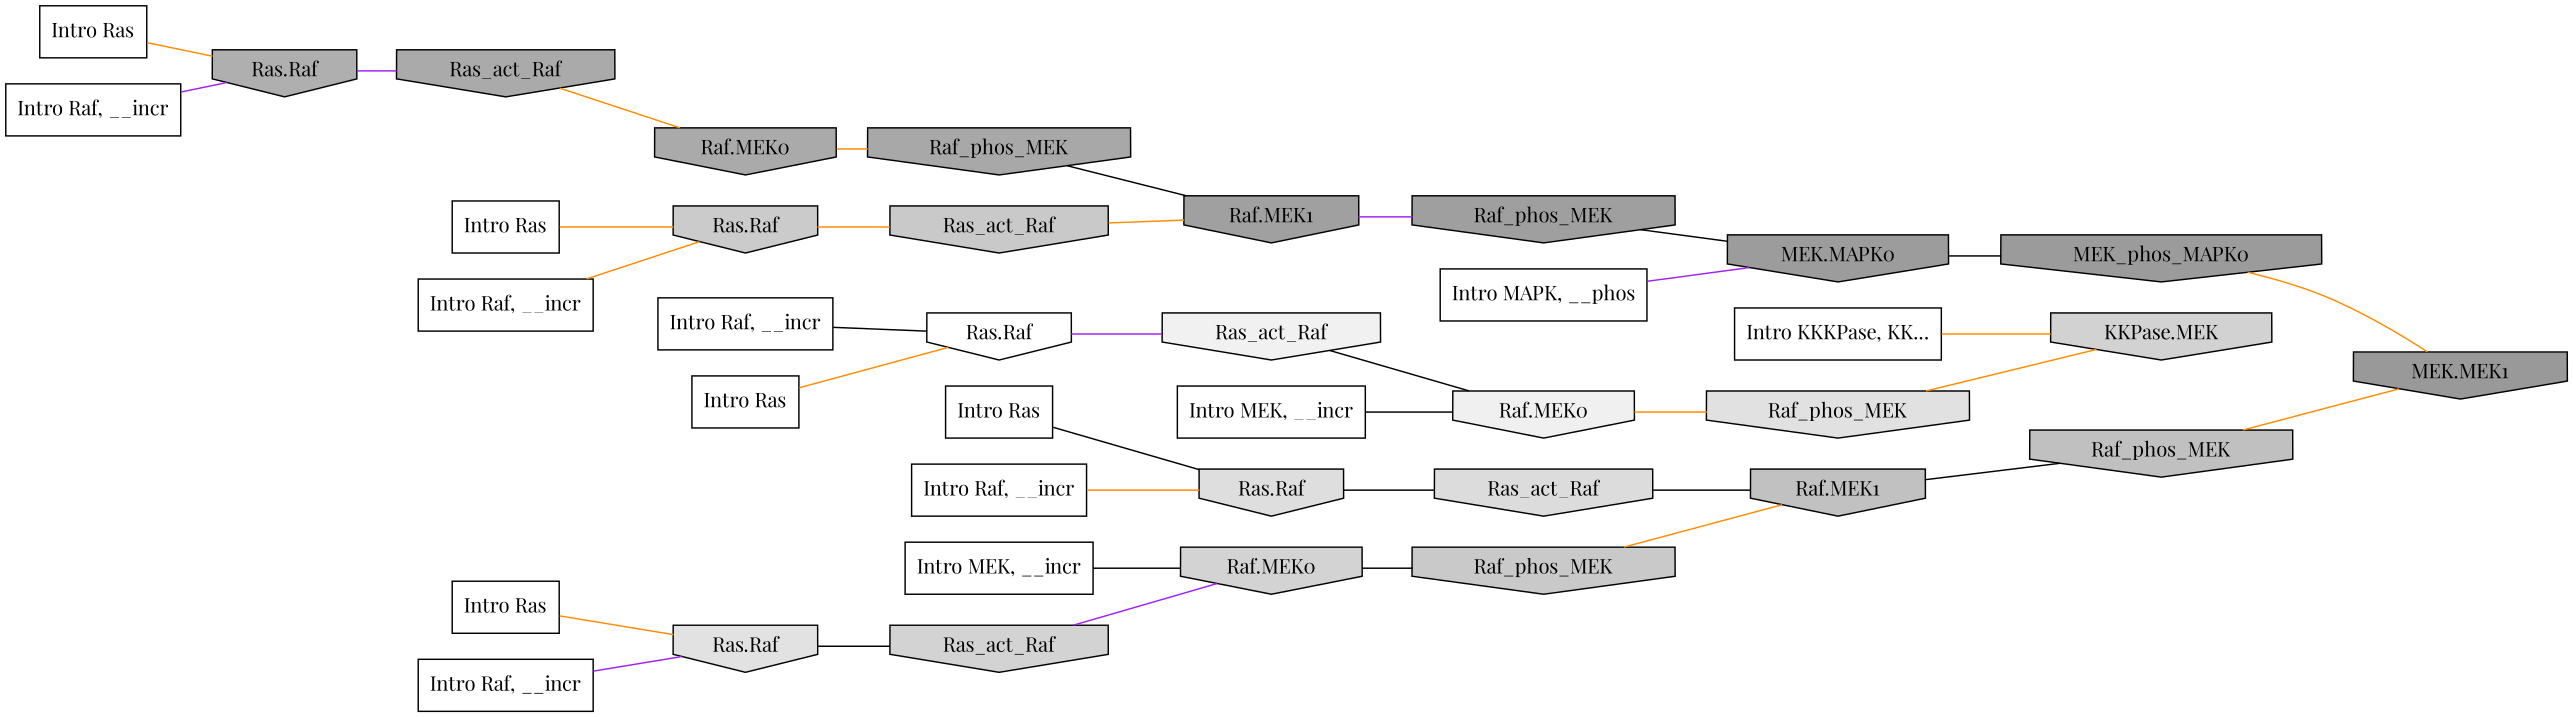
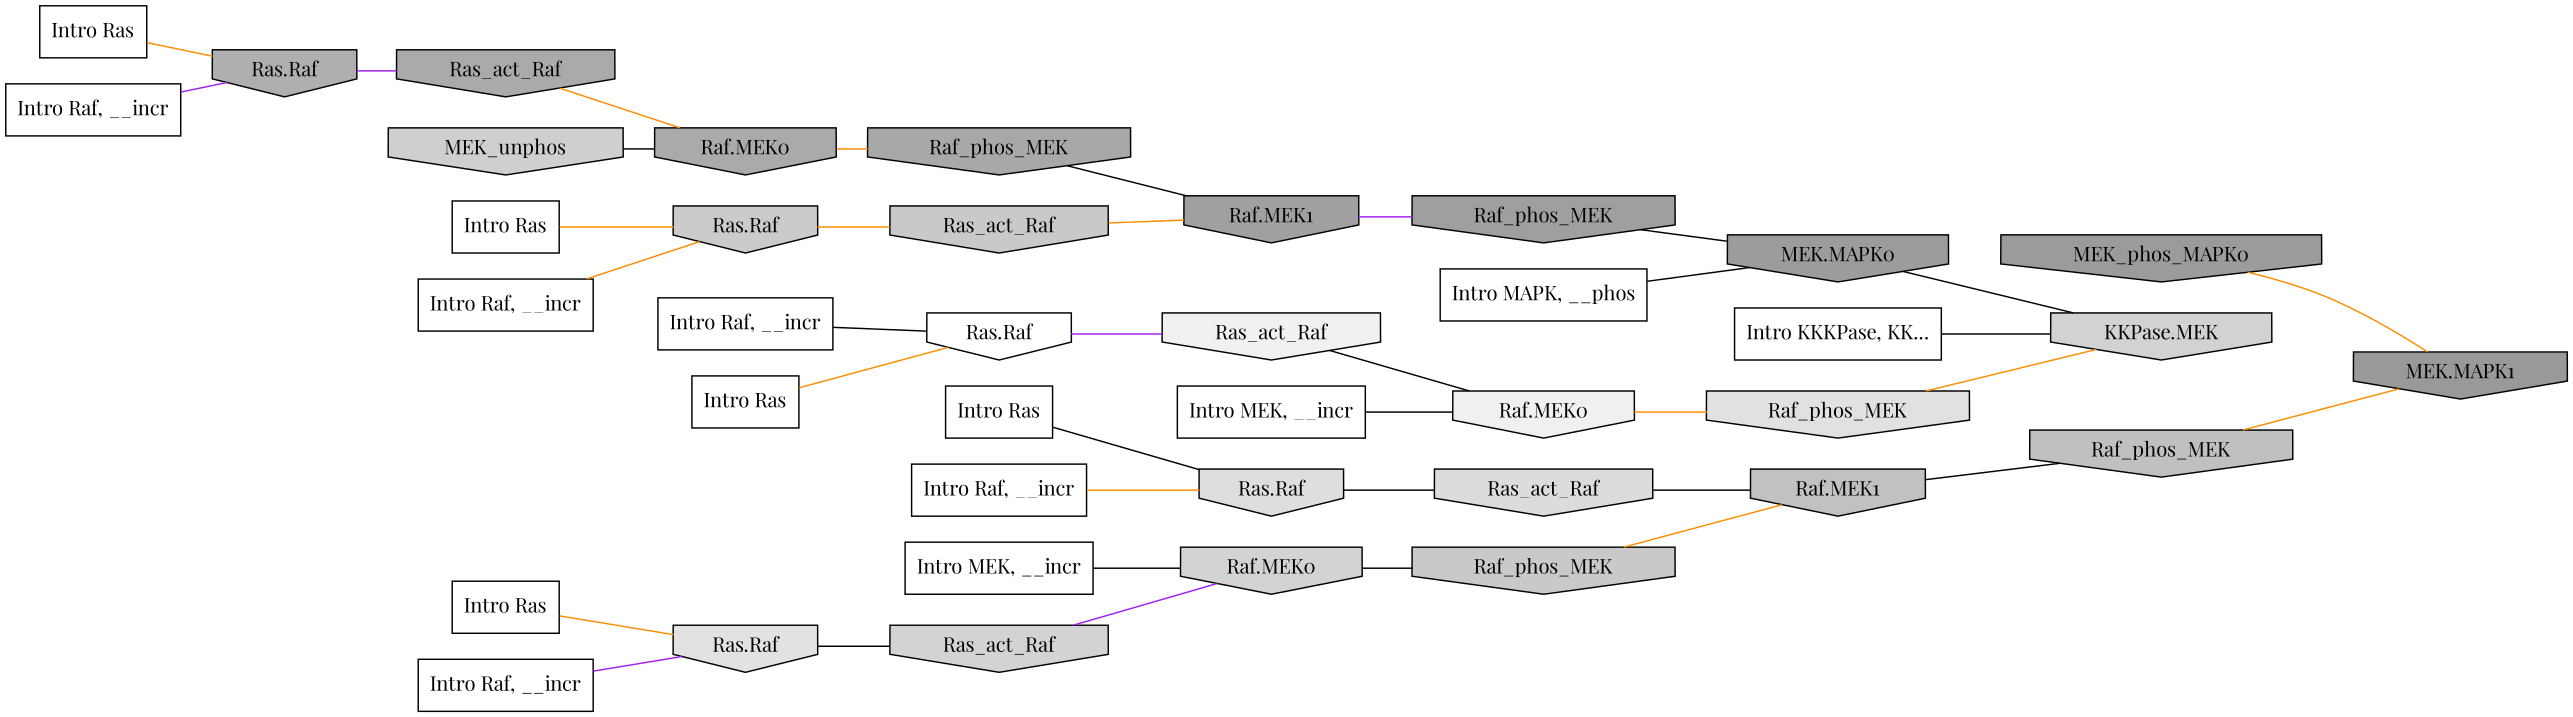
none -> (506, 149)
(1975, 256) -> (1988, 292)
(1698, 274) -> (1698, 274)
(1996, 334) -> (1996, 334)
(2460, 373) -> (2460, 373)
